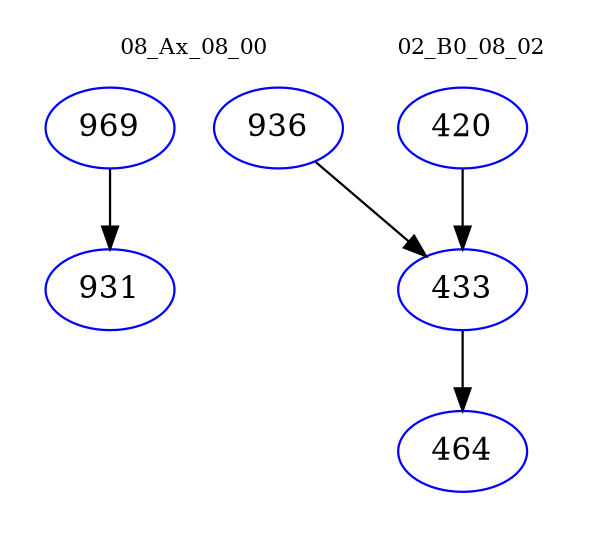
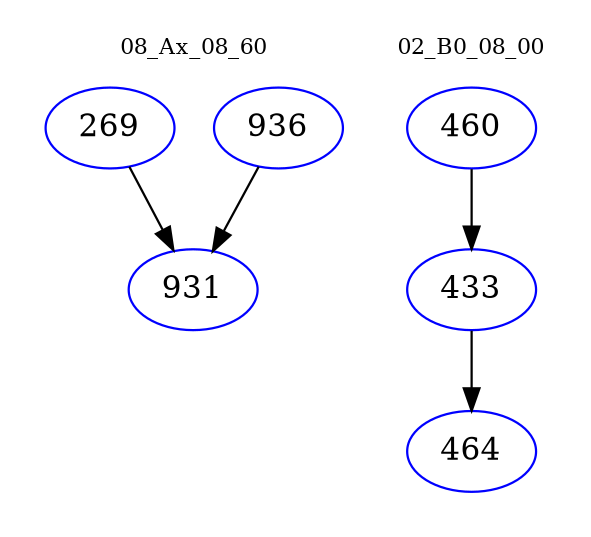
(194, 48) -> (194, 48)
(472, 48) -> (472, 48)
(110, 128) -> (110, 128)
(463, 128) -> (472, 128)
(346, 188) -> (241, 199)
